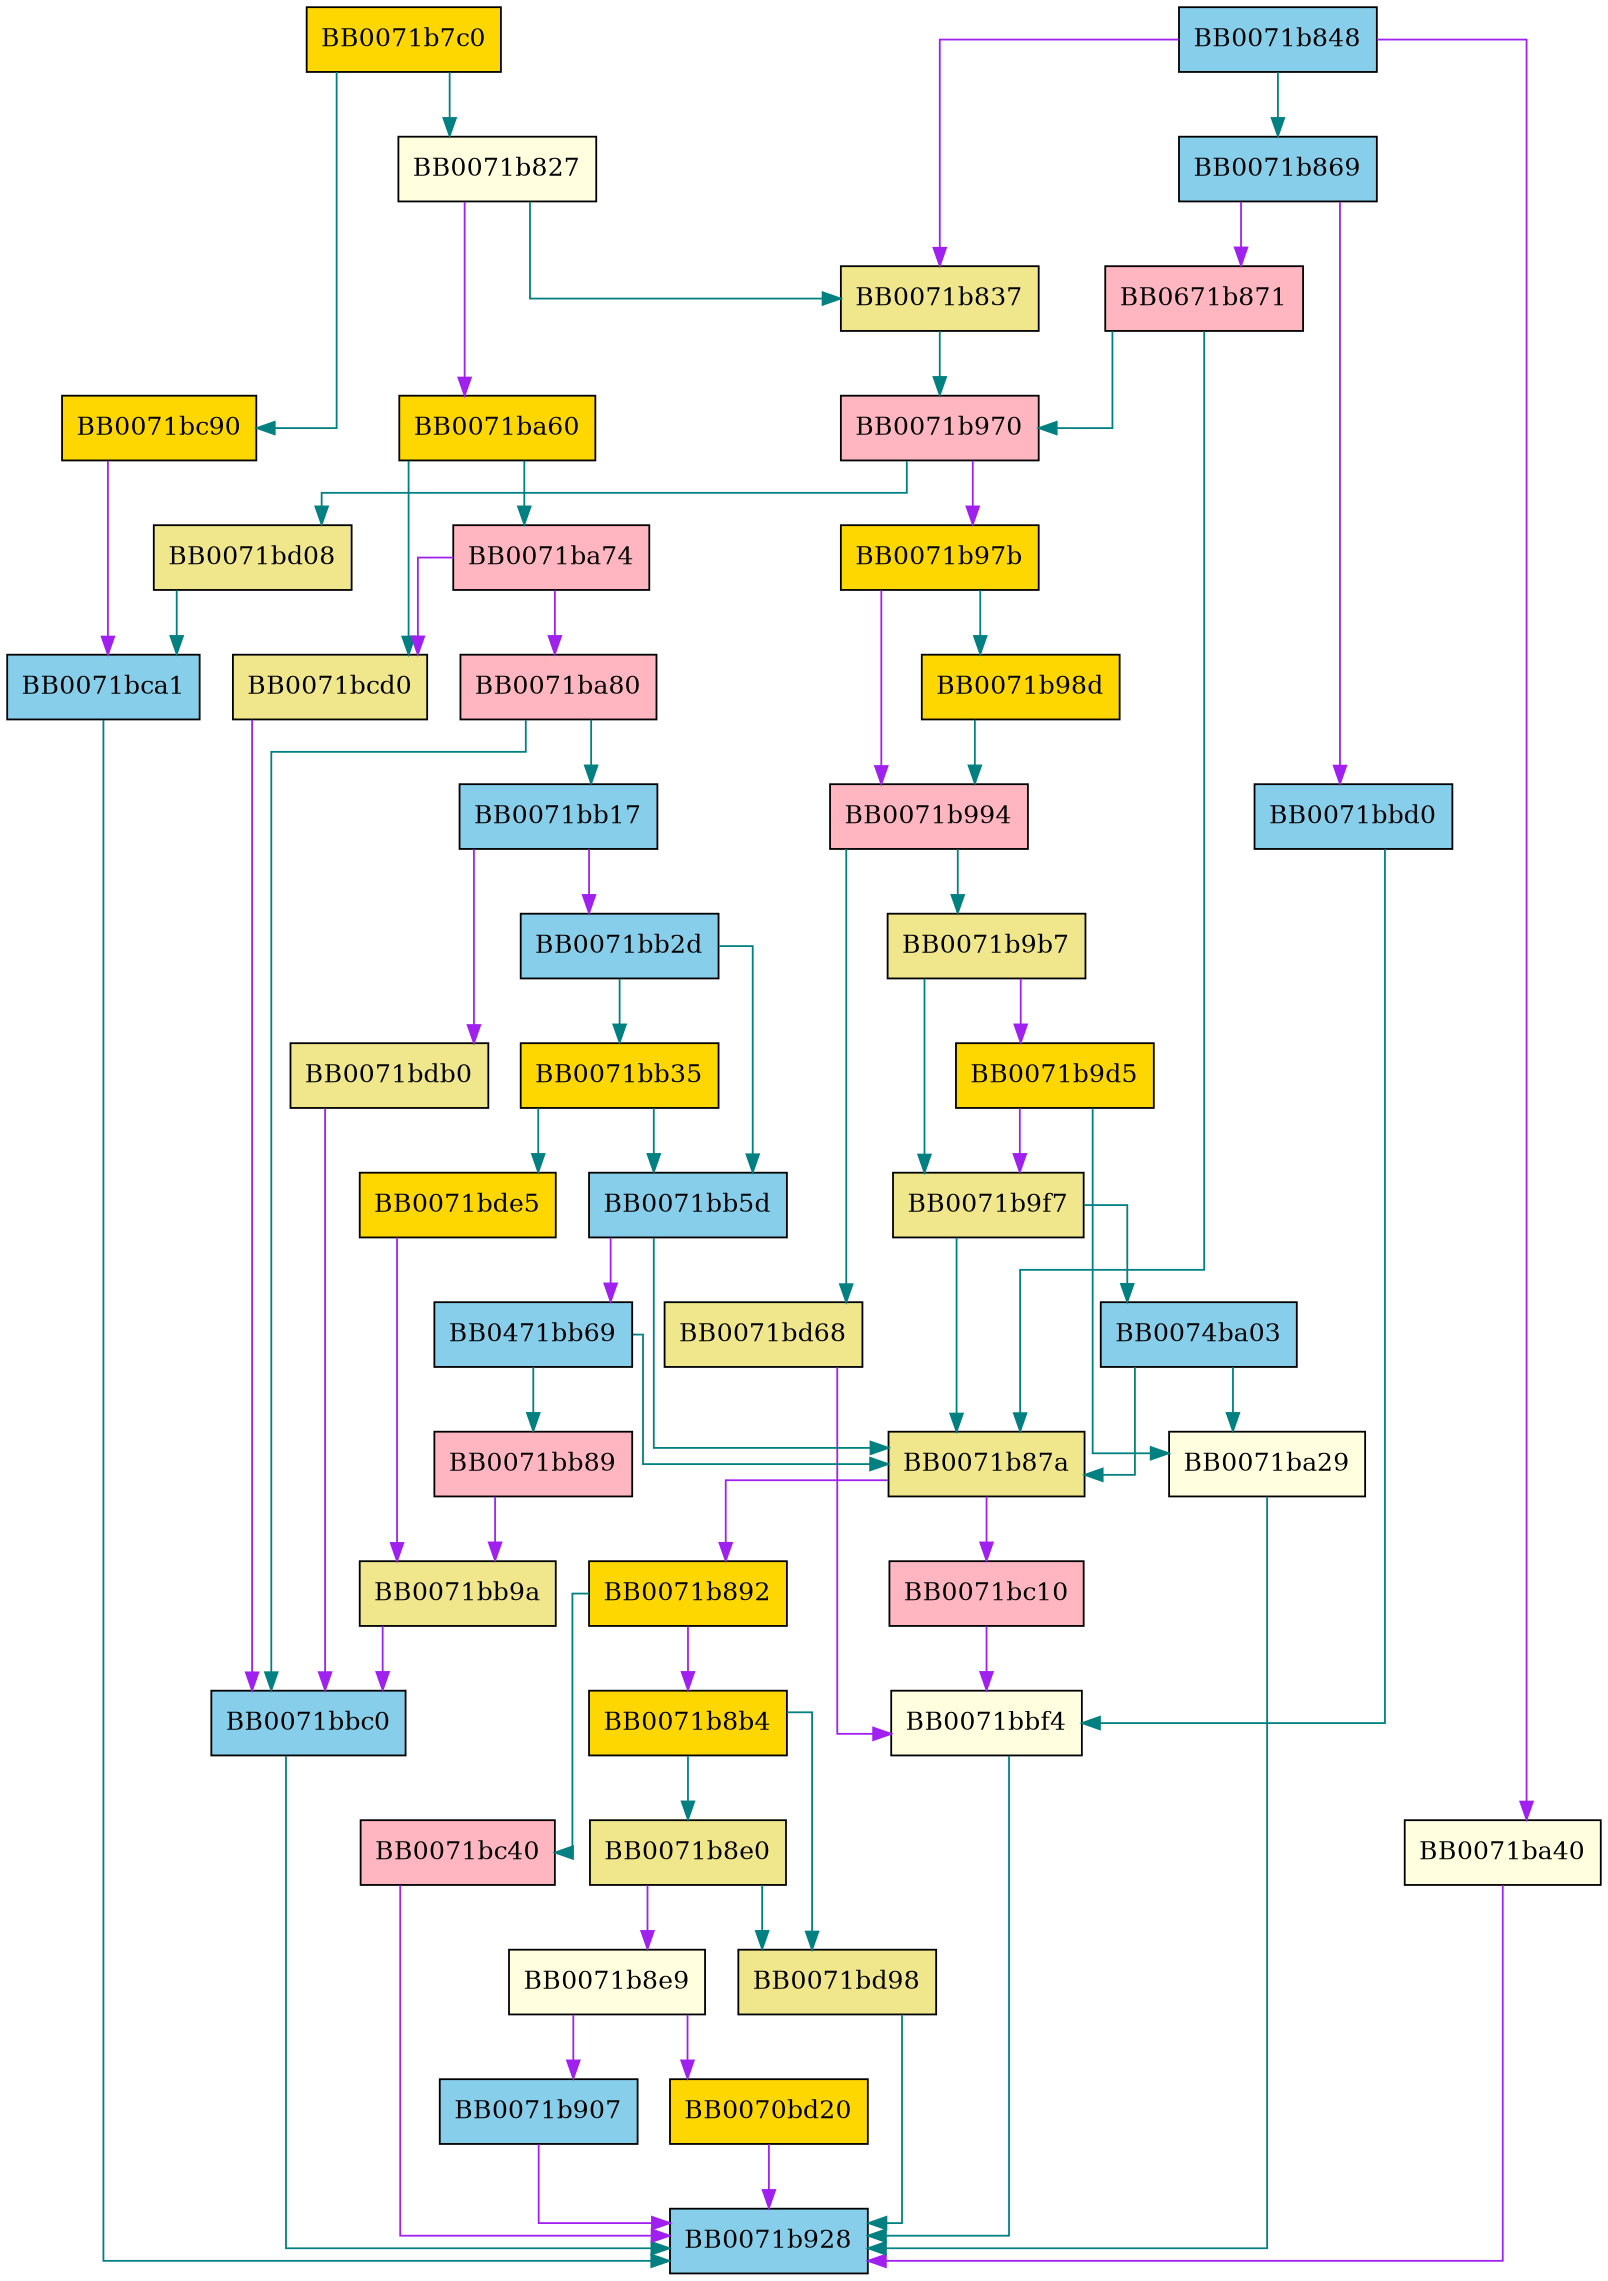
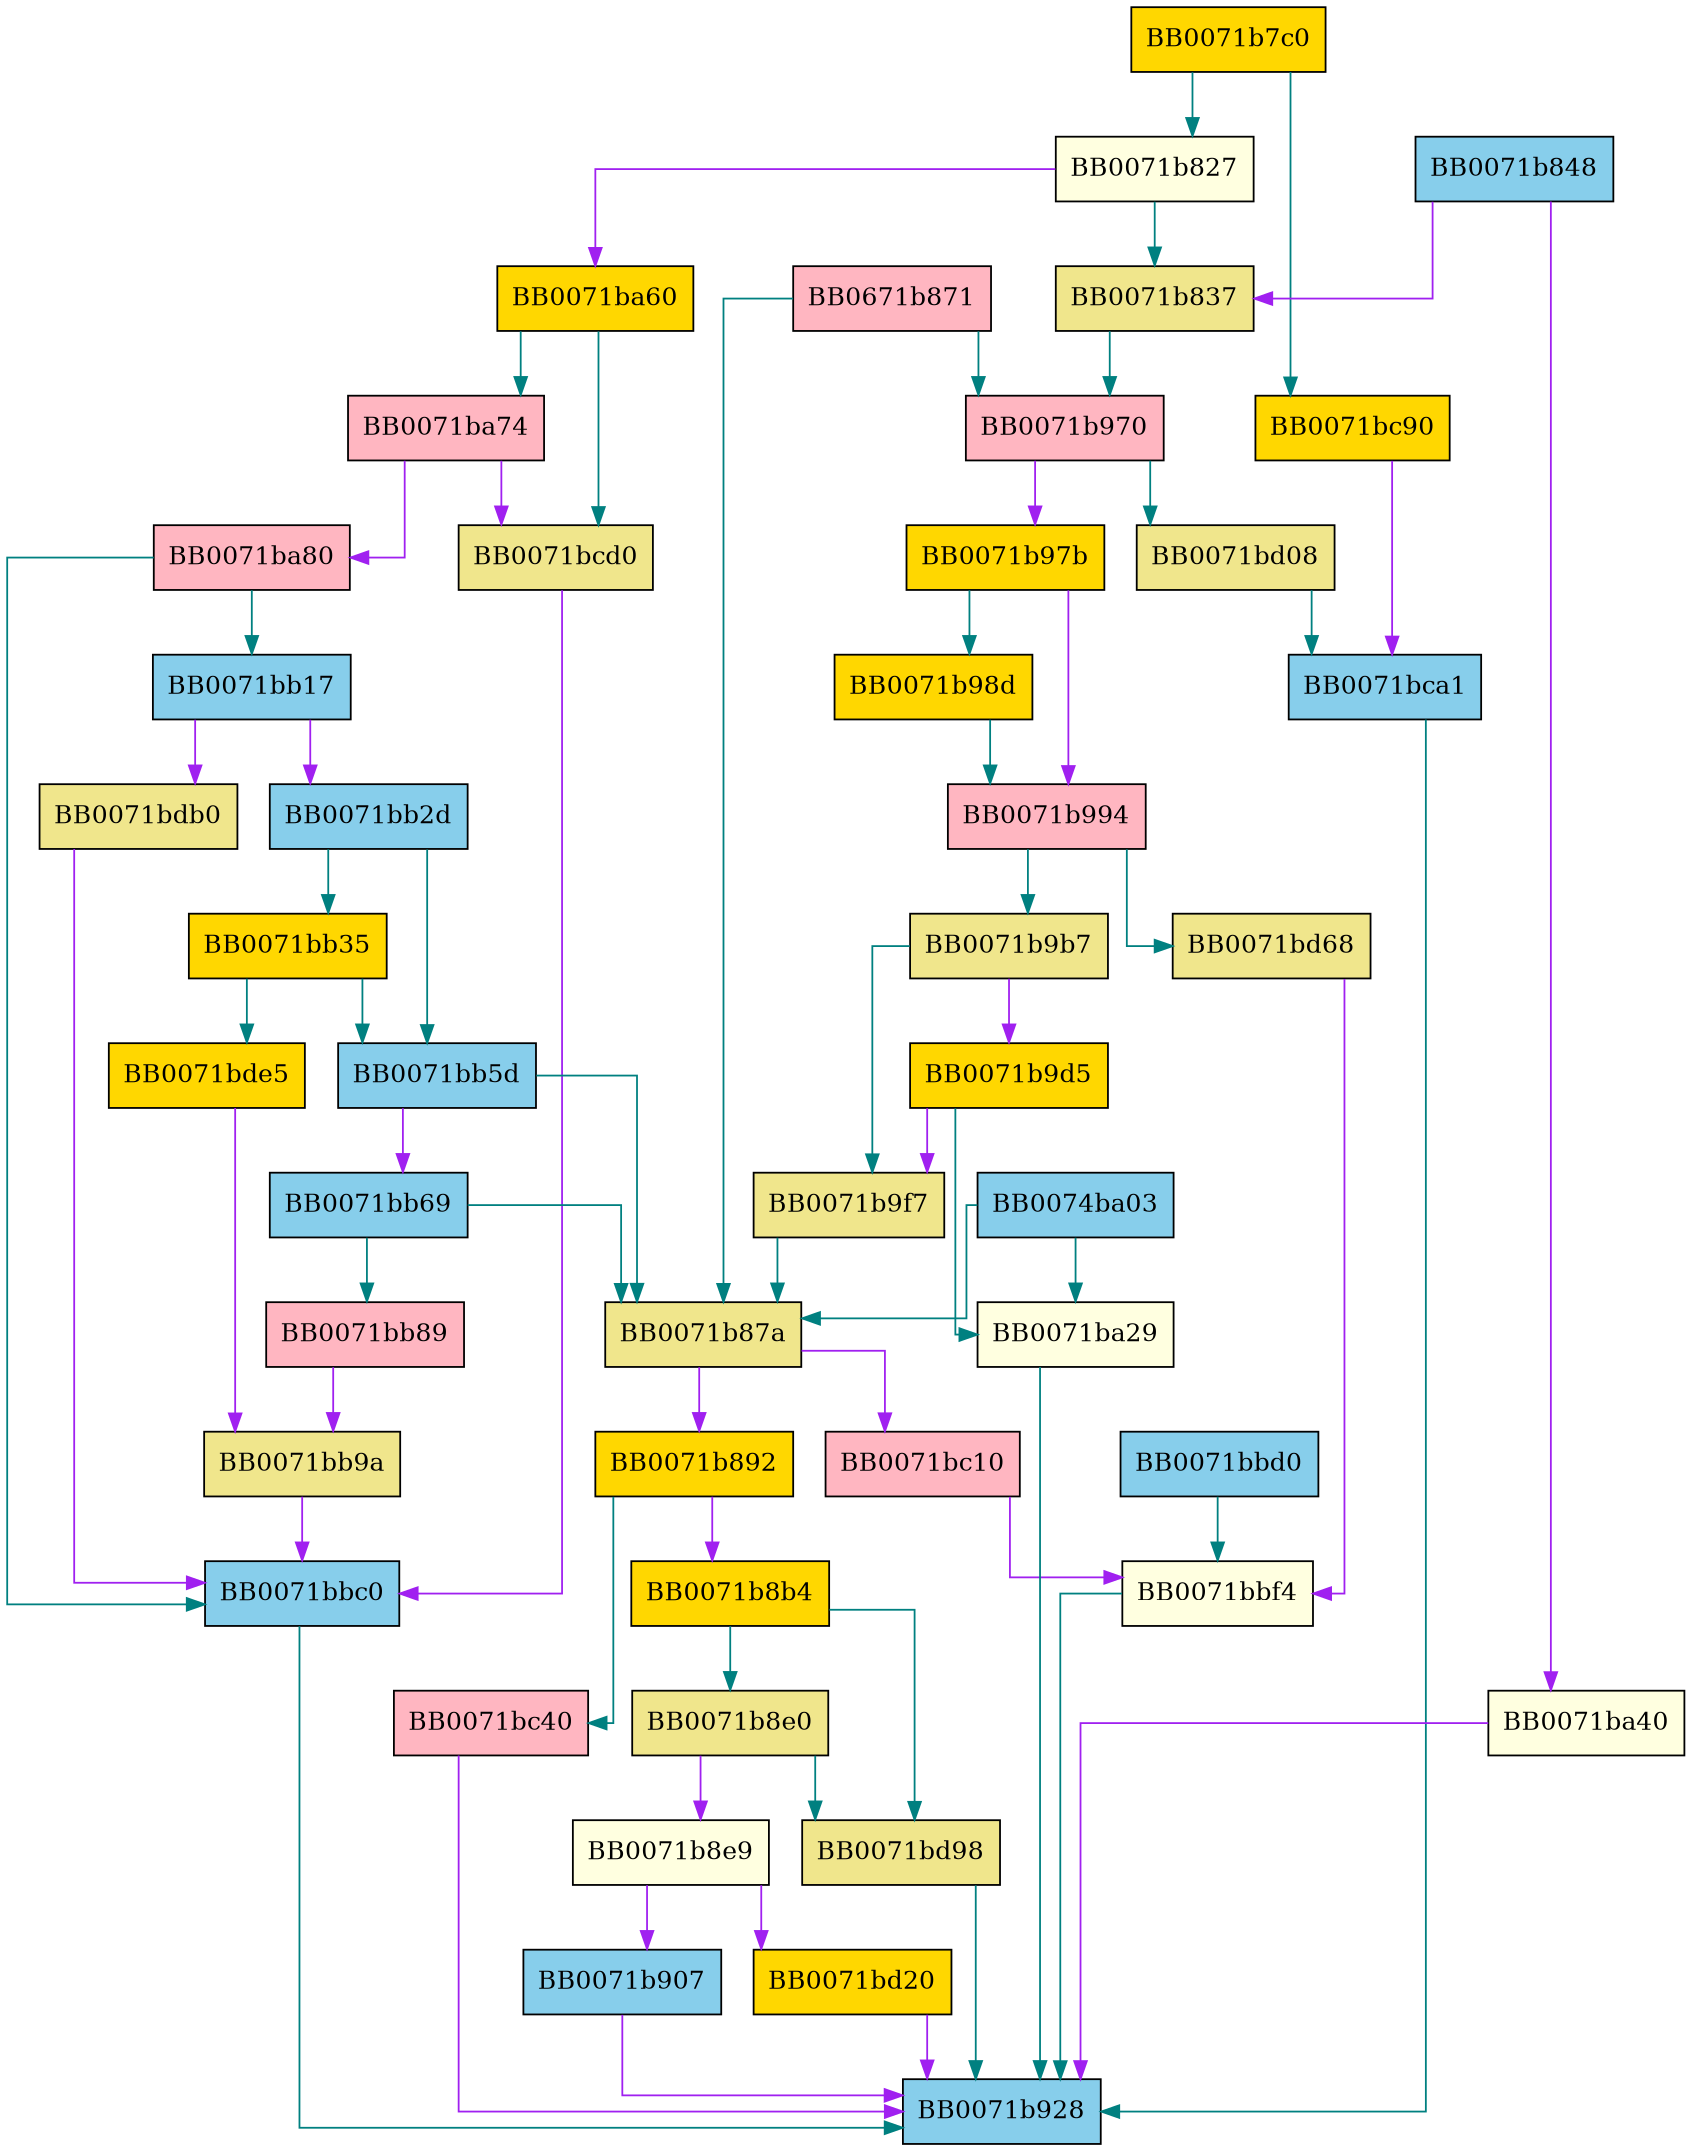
(1278, 169) -> none
(1127, 1223) -> none
(533, 1335) -> (369, 1205)
(769, 2112) -> (853, 1982)
